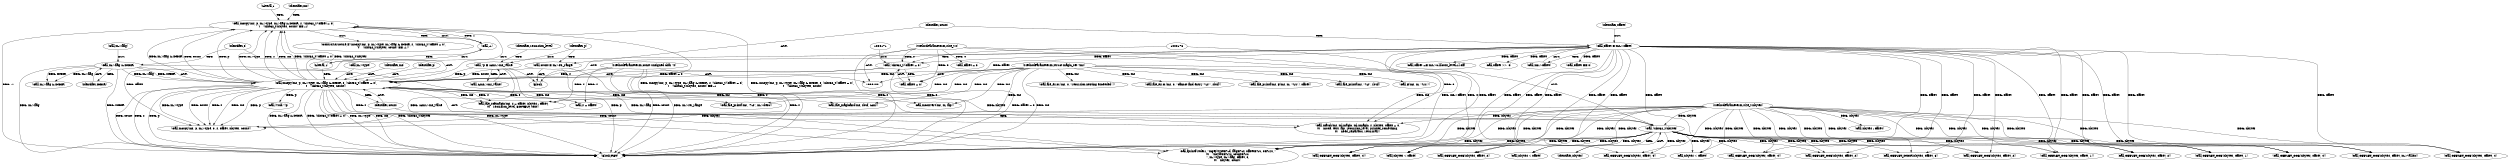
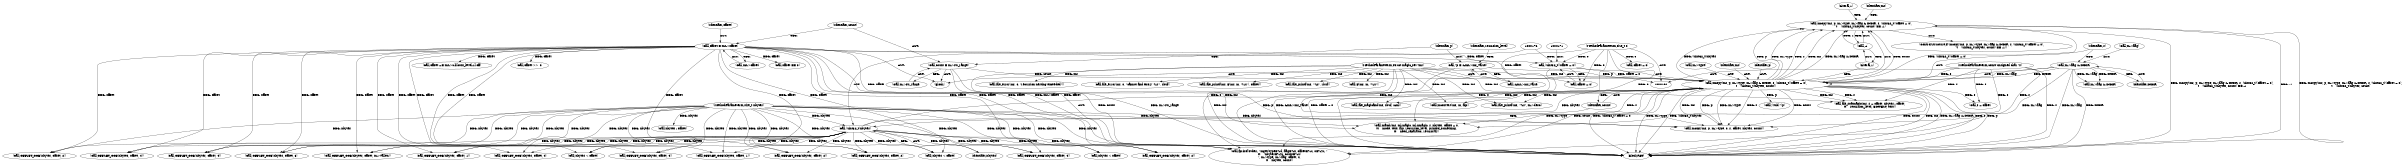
(946, 57) -> (1551, 57)
none -> (907, 85)
(1911, 156) -> (272, 156)
